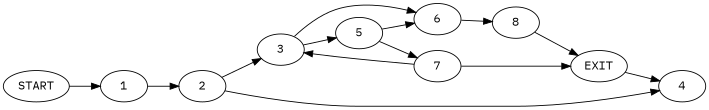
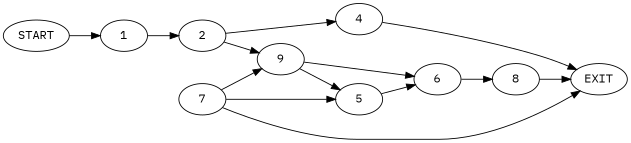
(394, 48) -> (276, 99)
(281, 50) -> (281, 59)
(638, 76) -> (477, 40)
